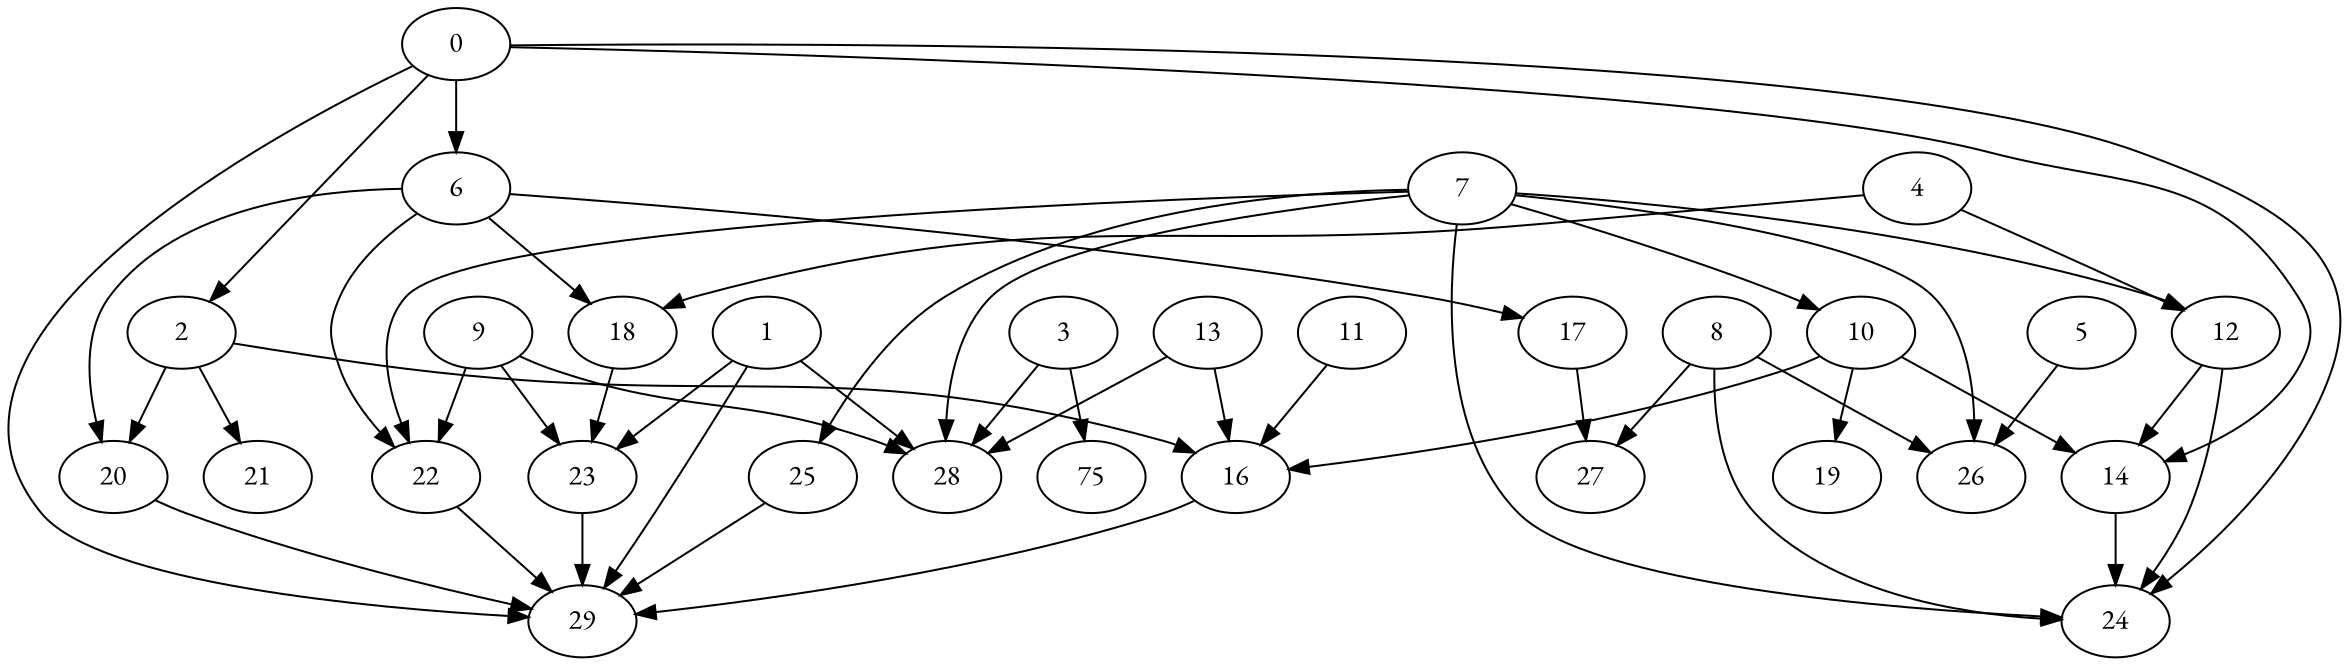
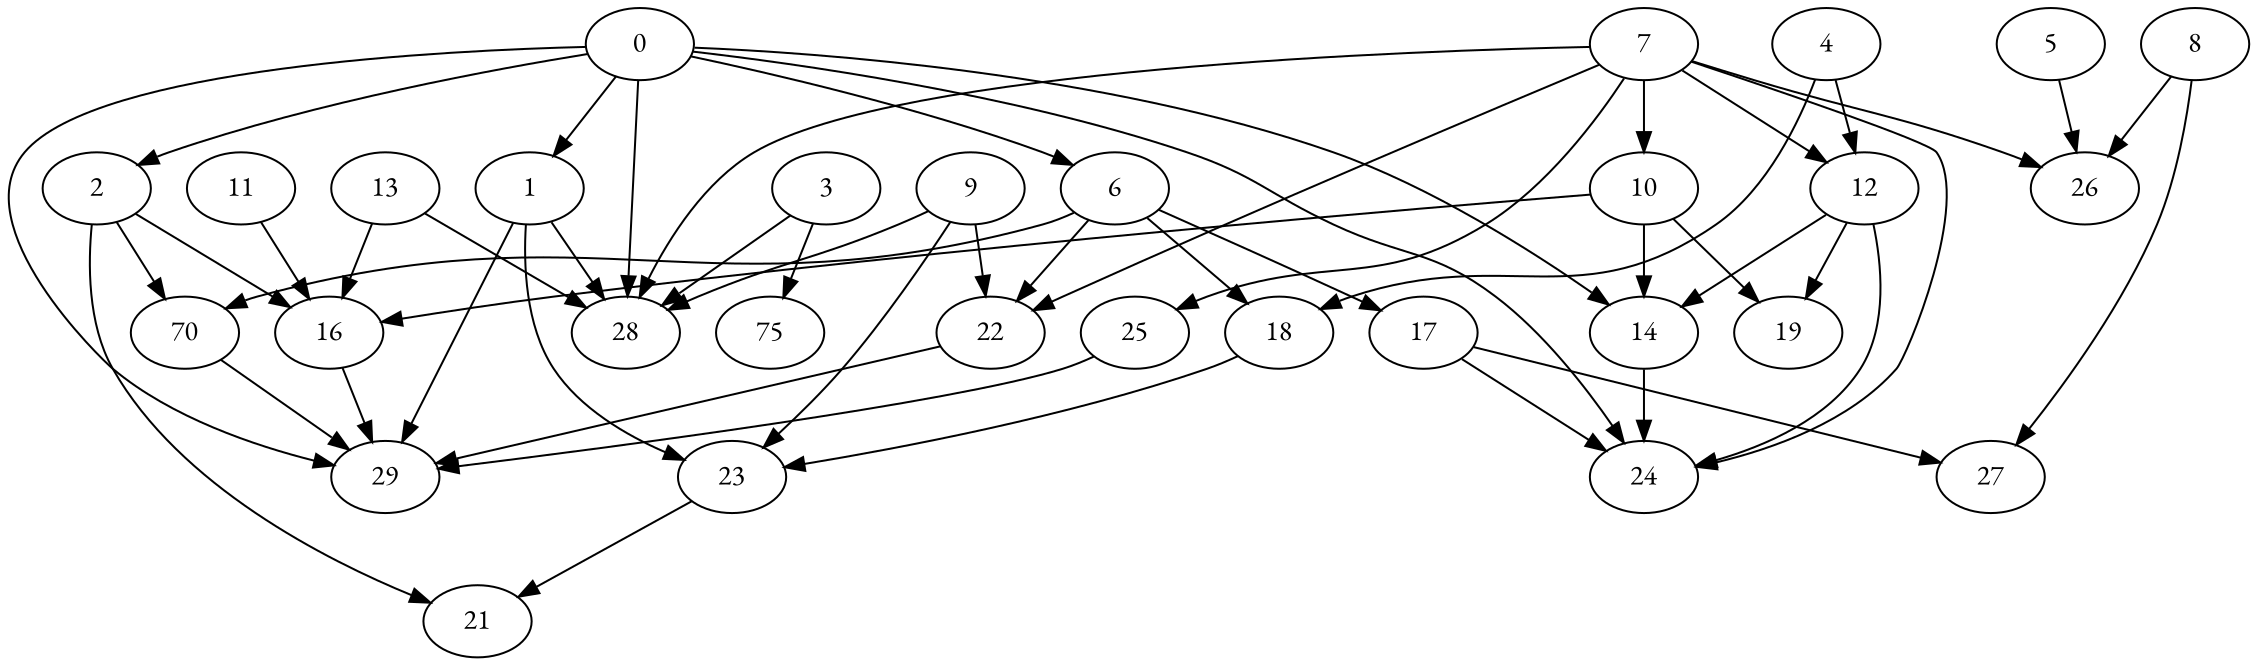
none -> (591, 108)
none -> (633, 178)
none -> (1831, 252)
(113, 477) -> (185, 333)
(582, 539) -> (614, 544)
(1818, 561) -> (1525, 400)
